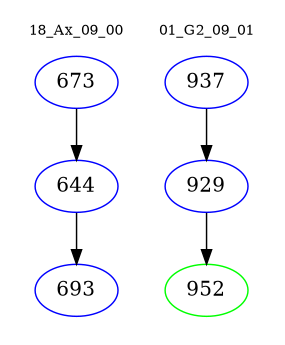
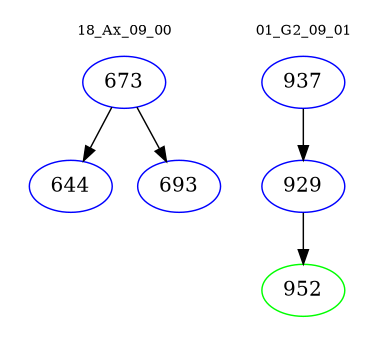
(77, 231) -> (148, 128)
